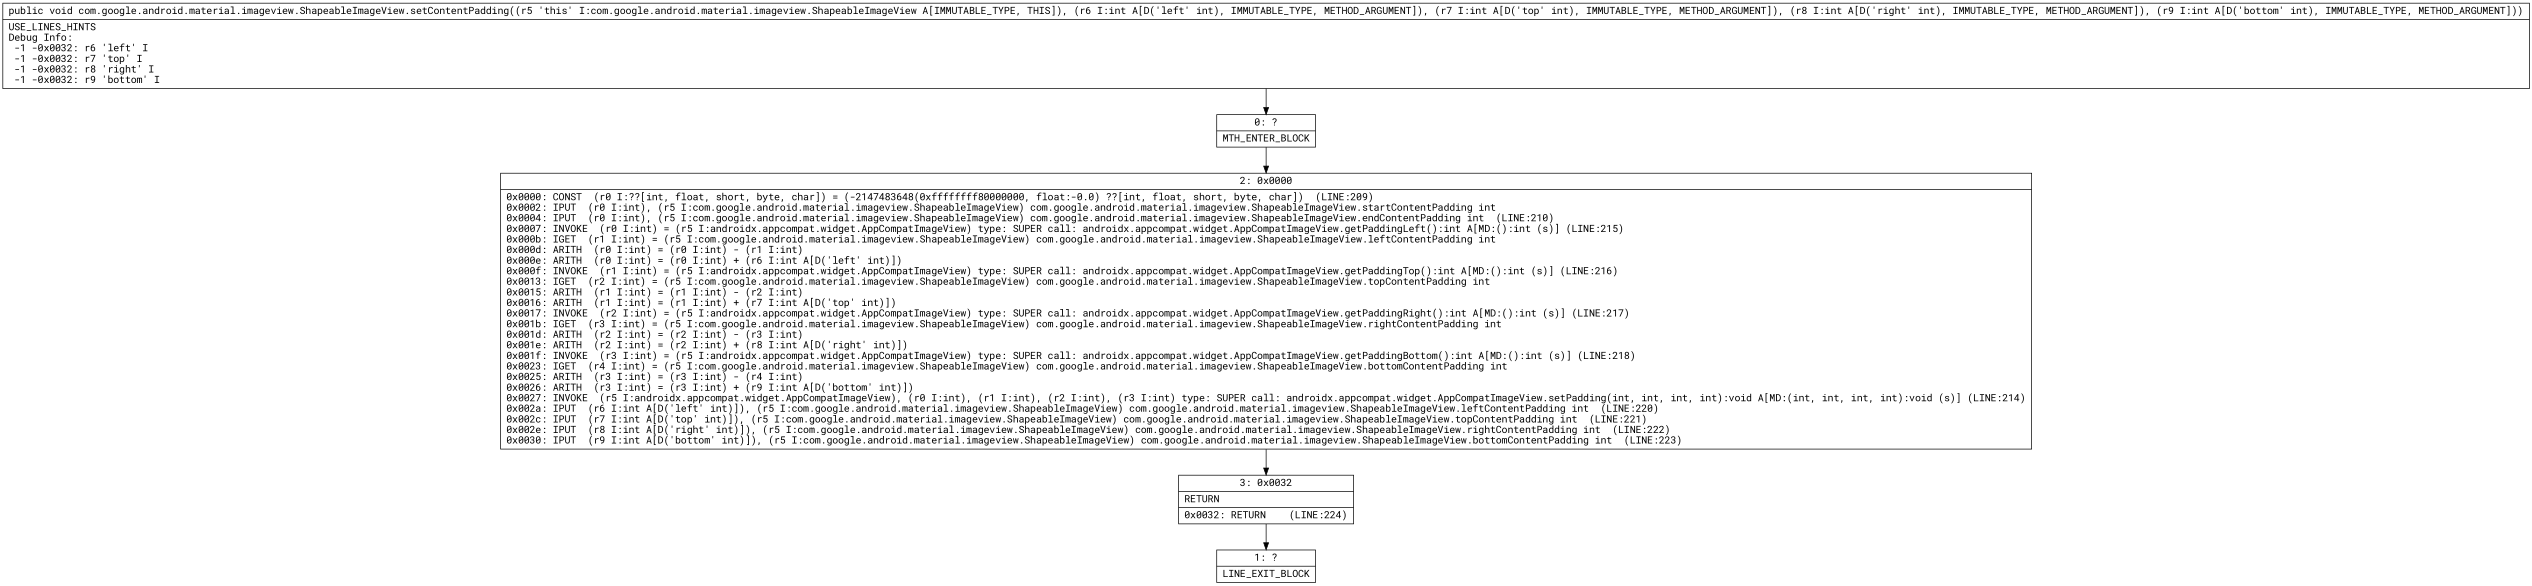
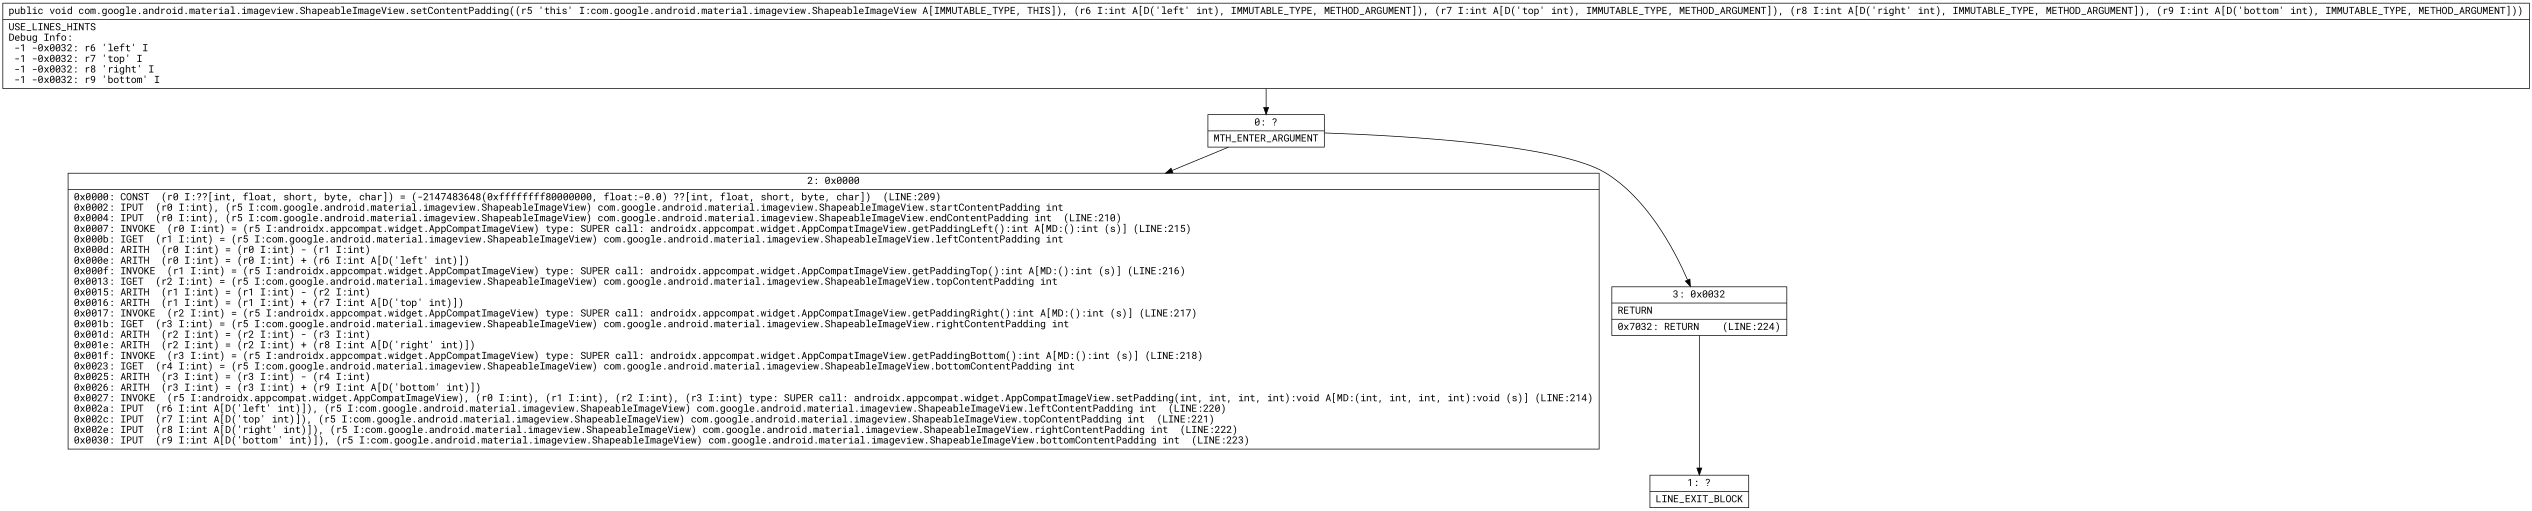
(1266, 139) -> (1266, 139)
(1266, 459) -> (1535, 152)
(1266, 515) -> (1699, 327)
